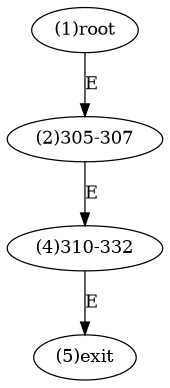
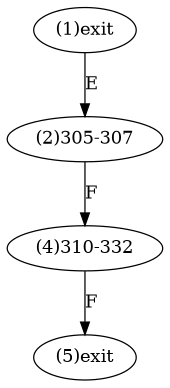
(85, 30) -> (85, 30)
(92, 194) -> (91, 194)
(92, 303) -> (91, 303)
